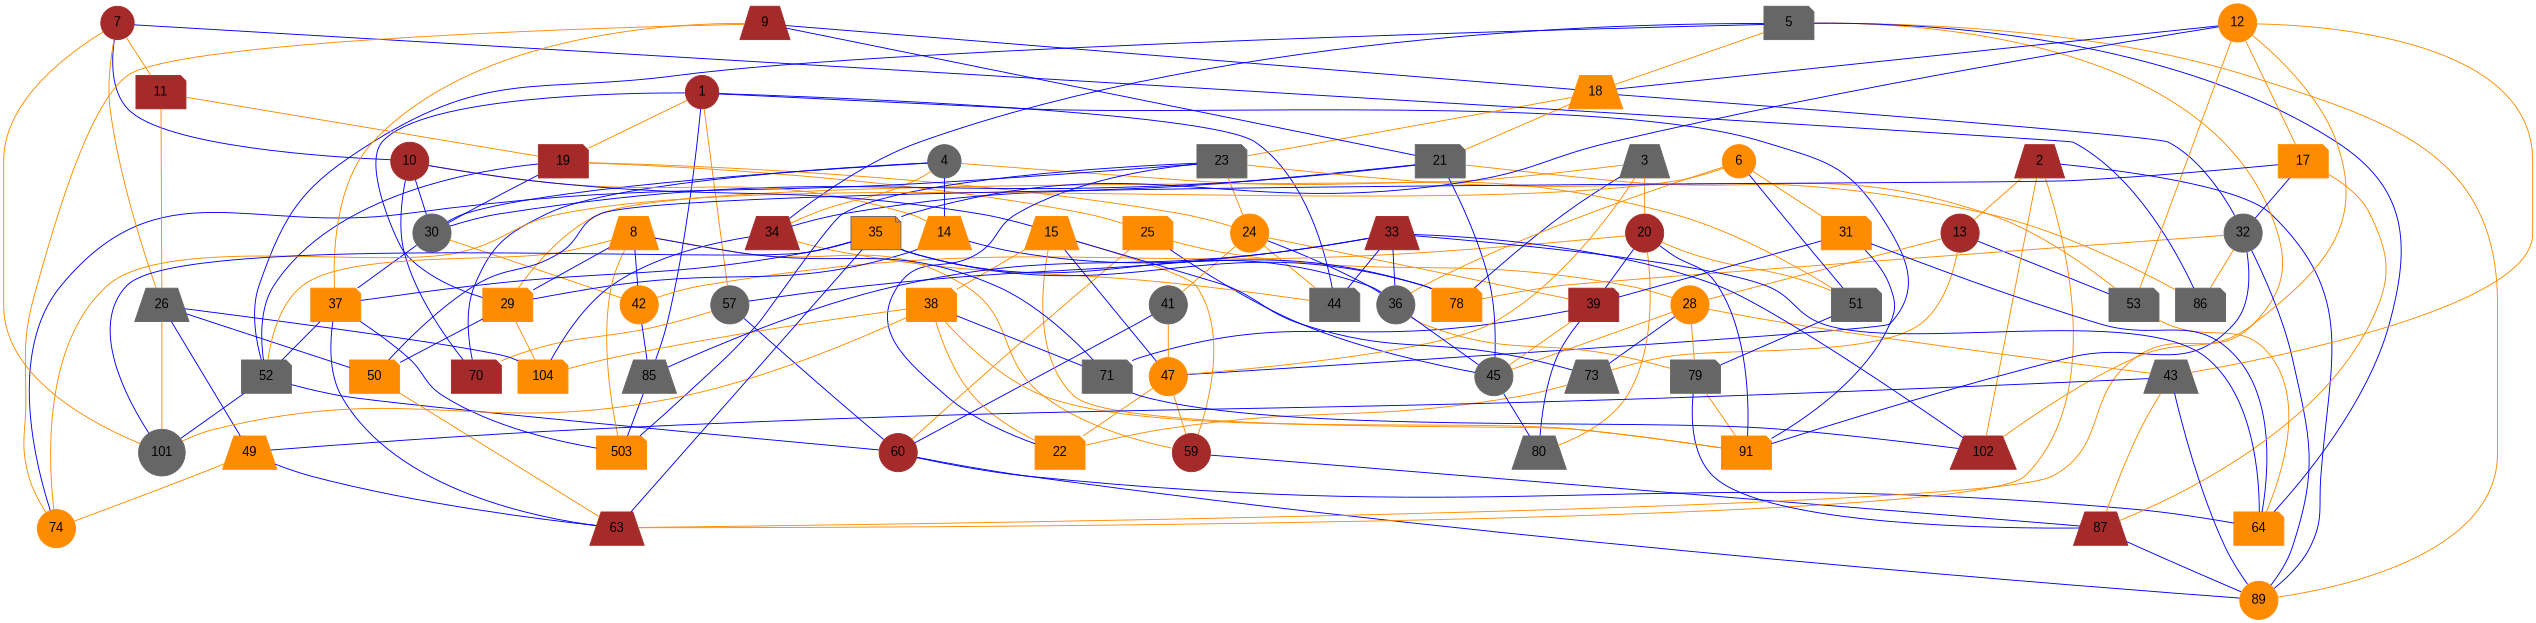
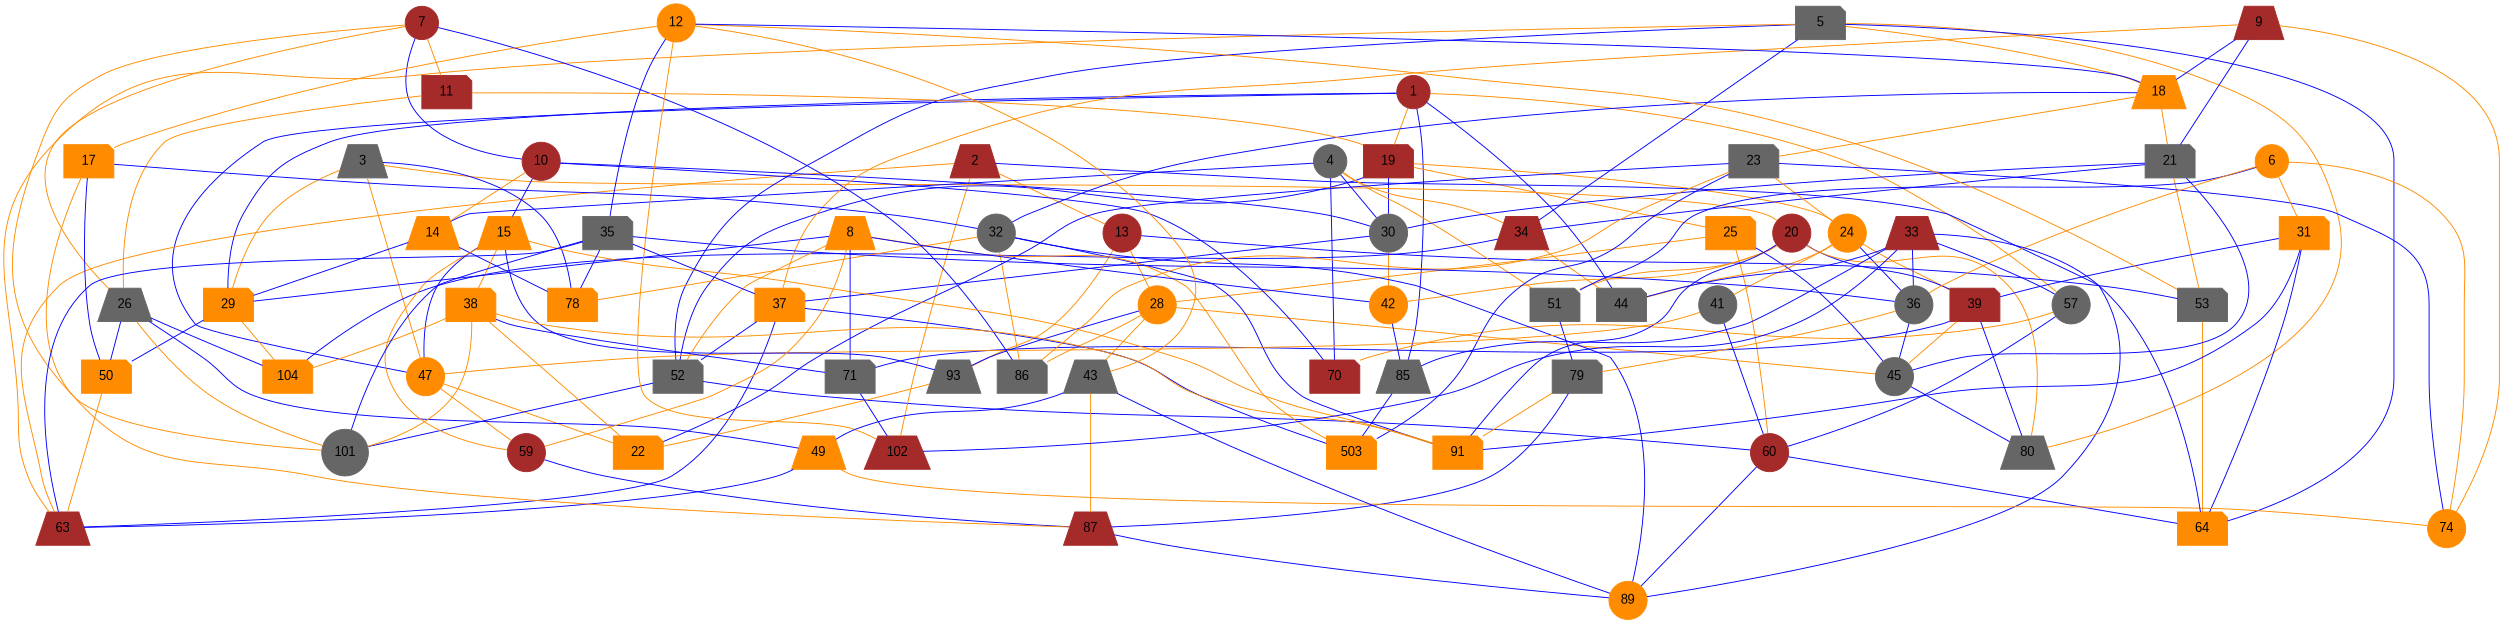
(2416, 144) -> (2306, 143)
(876, 233) -> (608, 233)
(1693, 347) -> (1092, 340)
(1592, 377) -> (954, 377)
